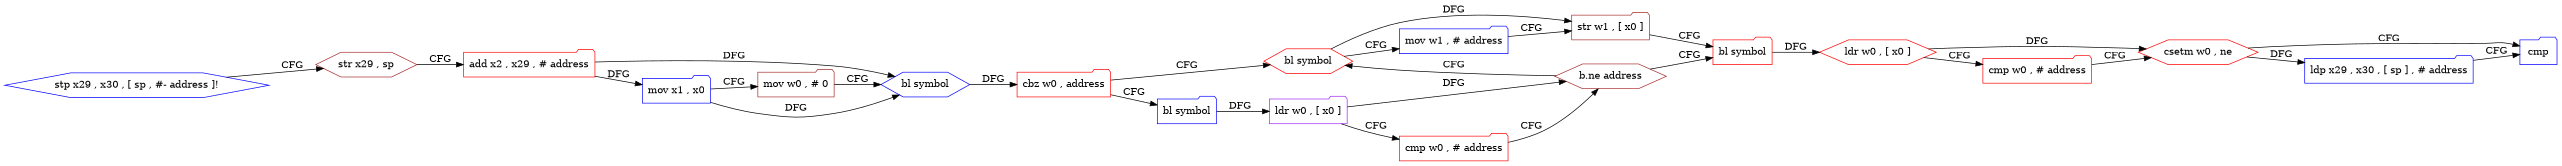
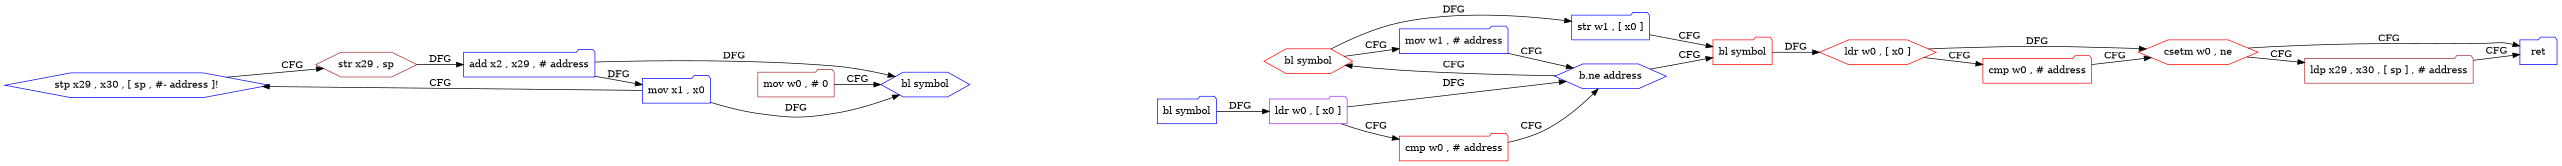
(1611, 28) -> (1611, 28)
(1536, 34) -> (1537, 60)
(2538, 52) -> (2538, 52)
(2281, 55) -> (2281, 55)
(440, 59) -> (440, 59)
(529, 65) -> (529, 65)
(2389, 71) -> (2389, 71)
(1611, 76) -> (1611, 76)
(1064, 85) -> none
(731, 88) -> (456, 89)
